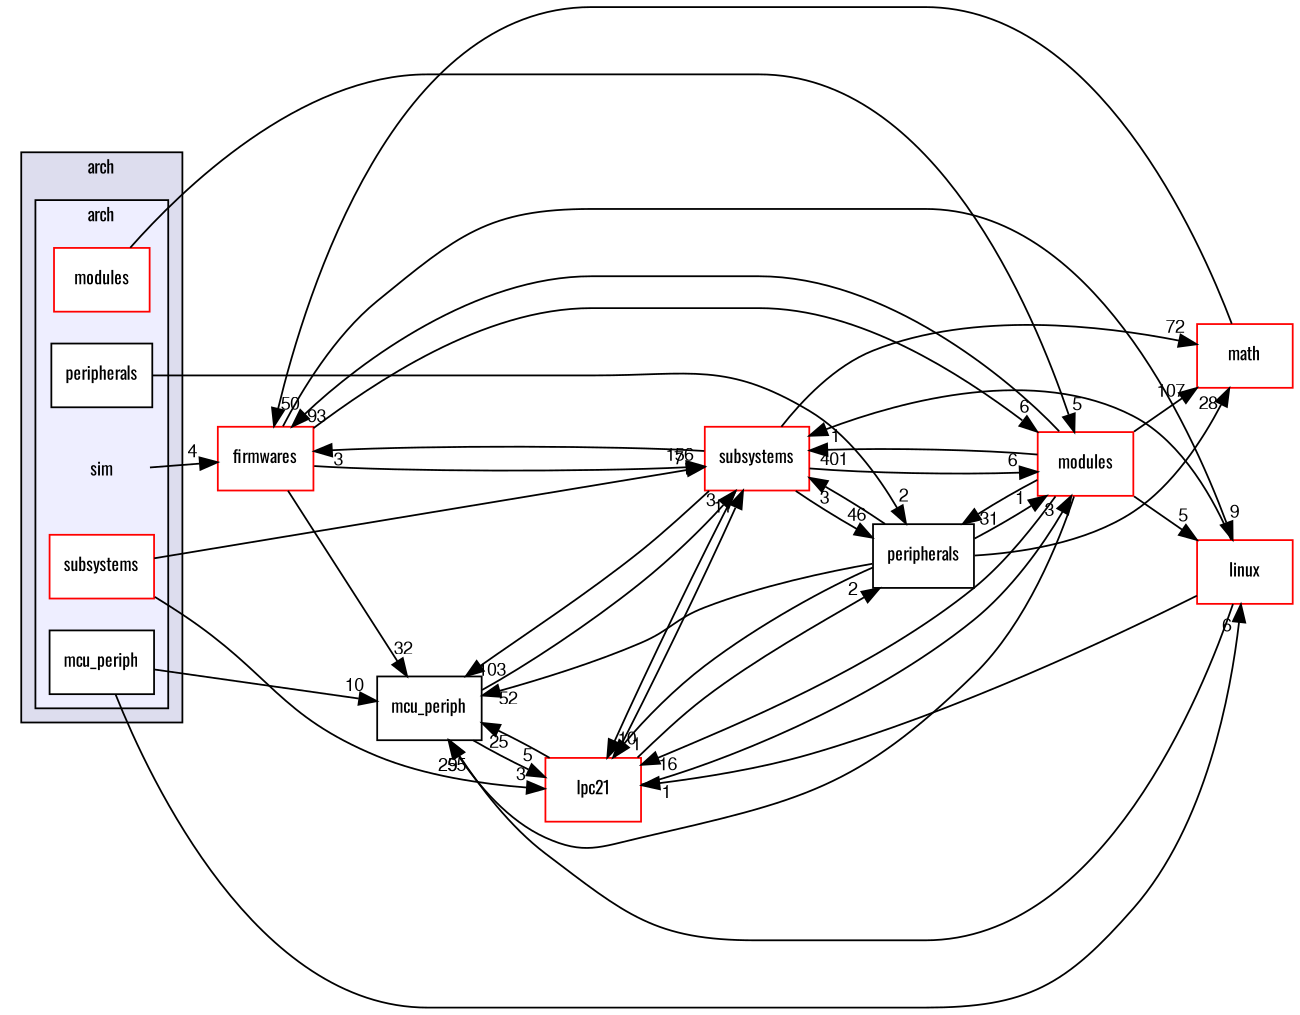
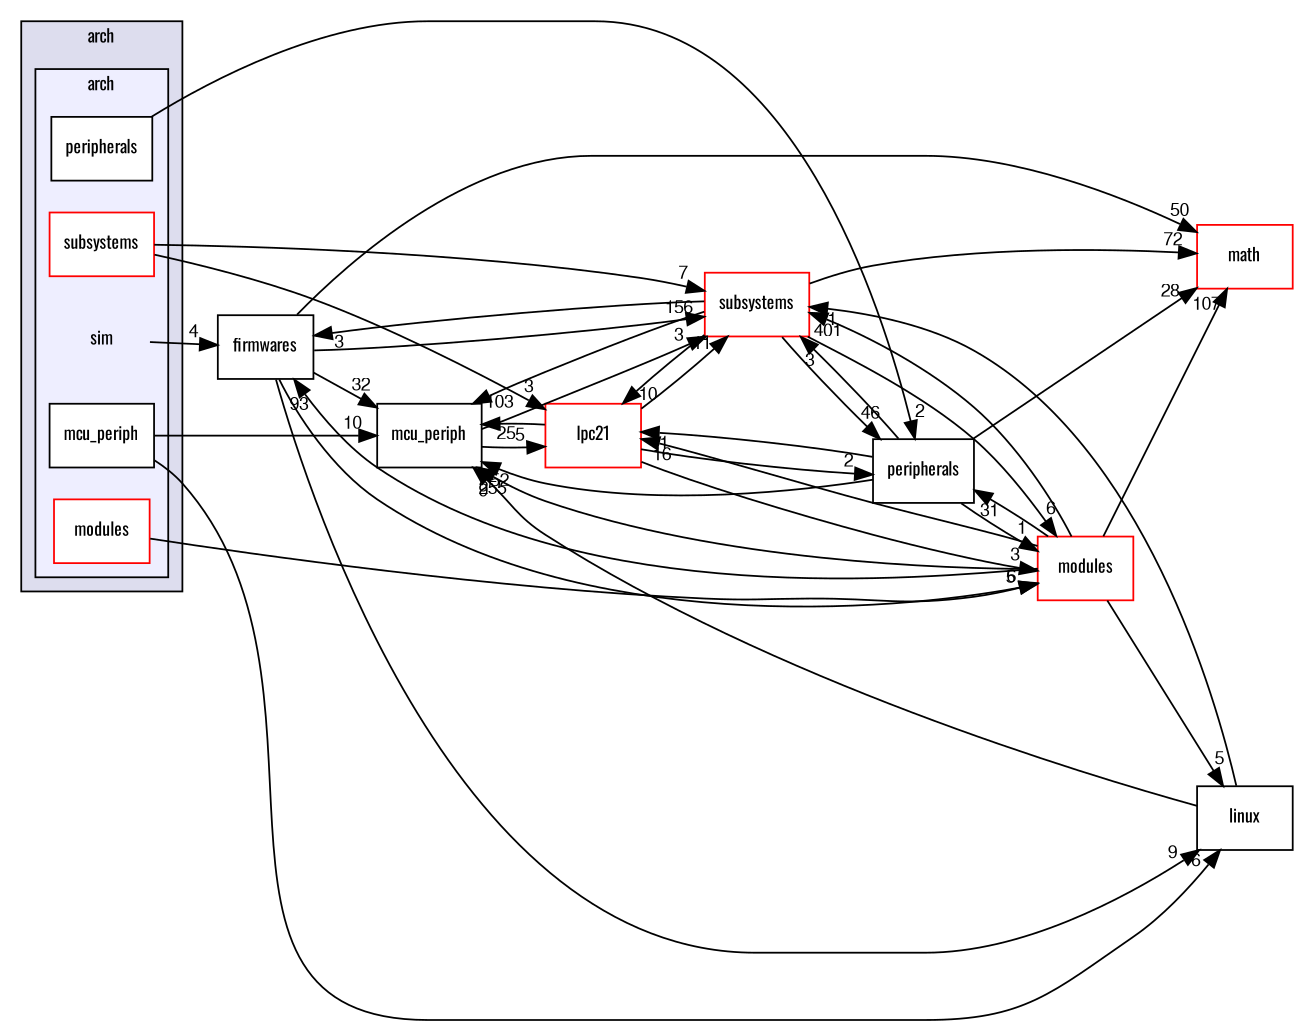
(719, 7) -> (720, 156)
(266, 459) -> (266, 347)
(1245, 572) -> (1245, 818)
(962, 701) -> none
